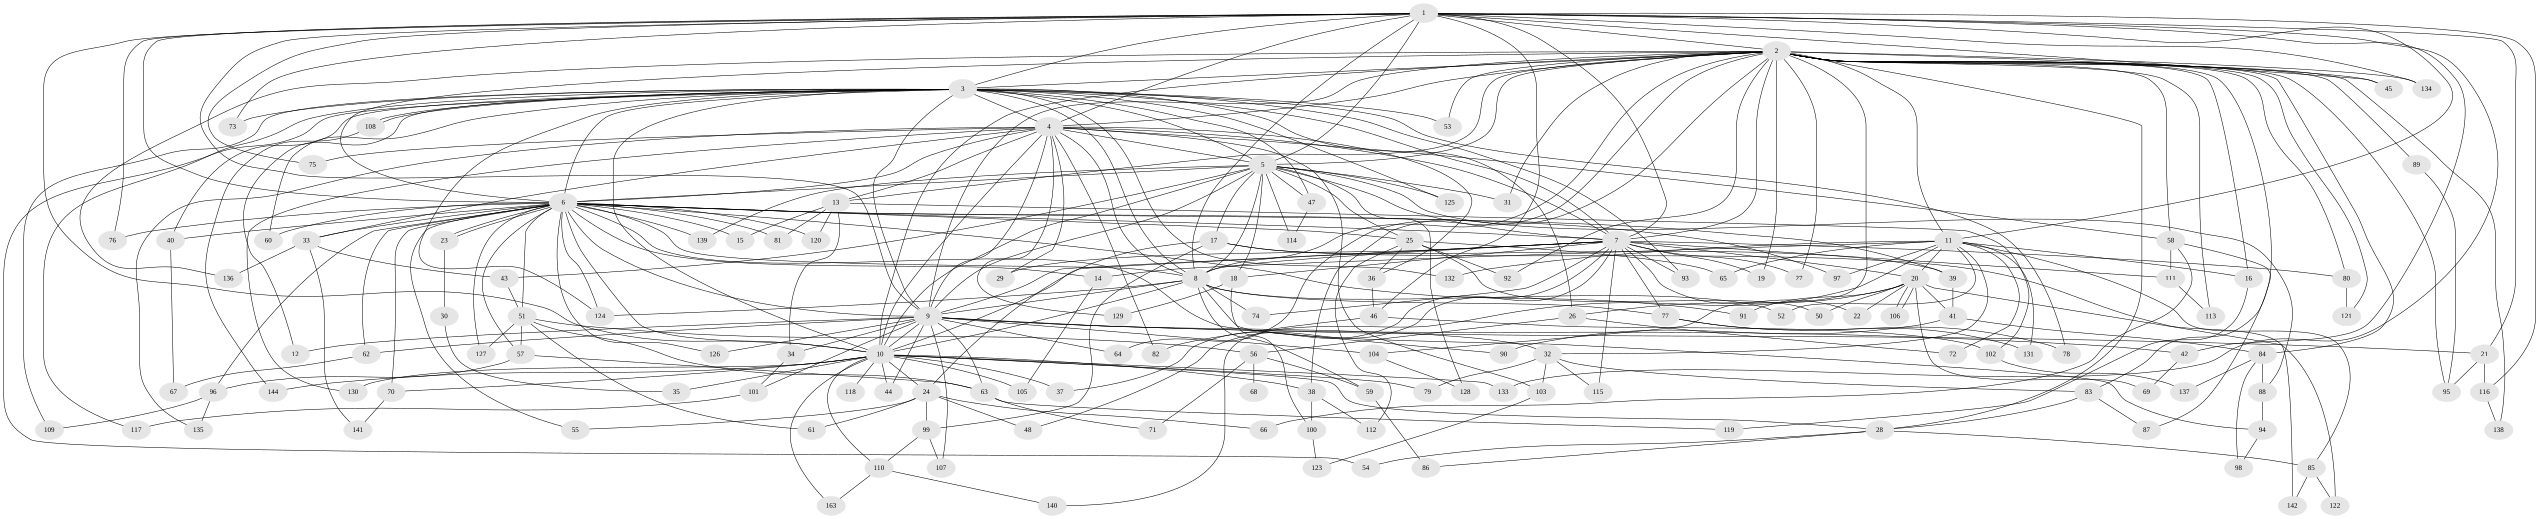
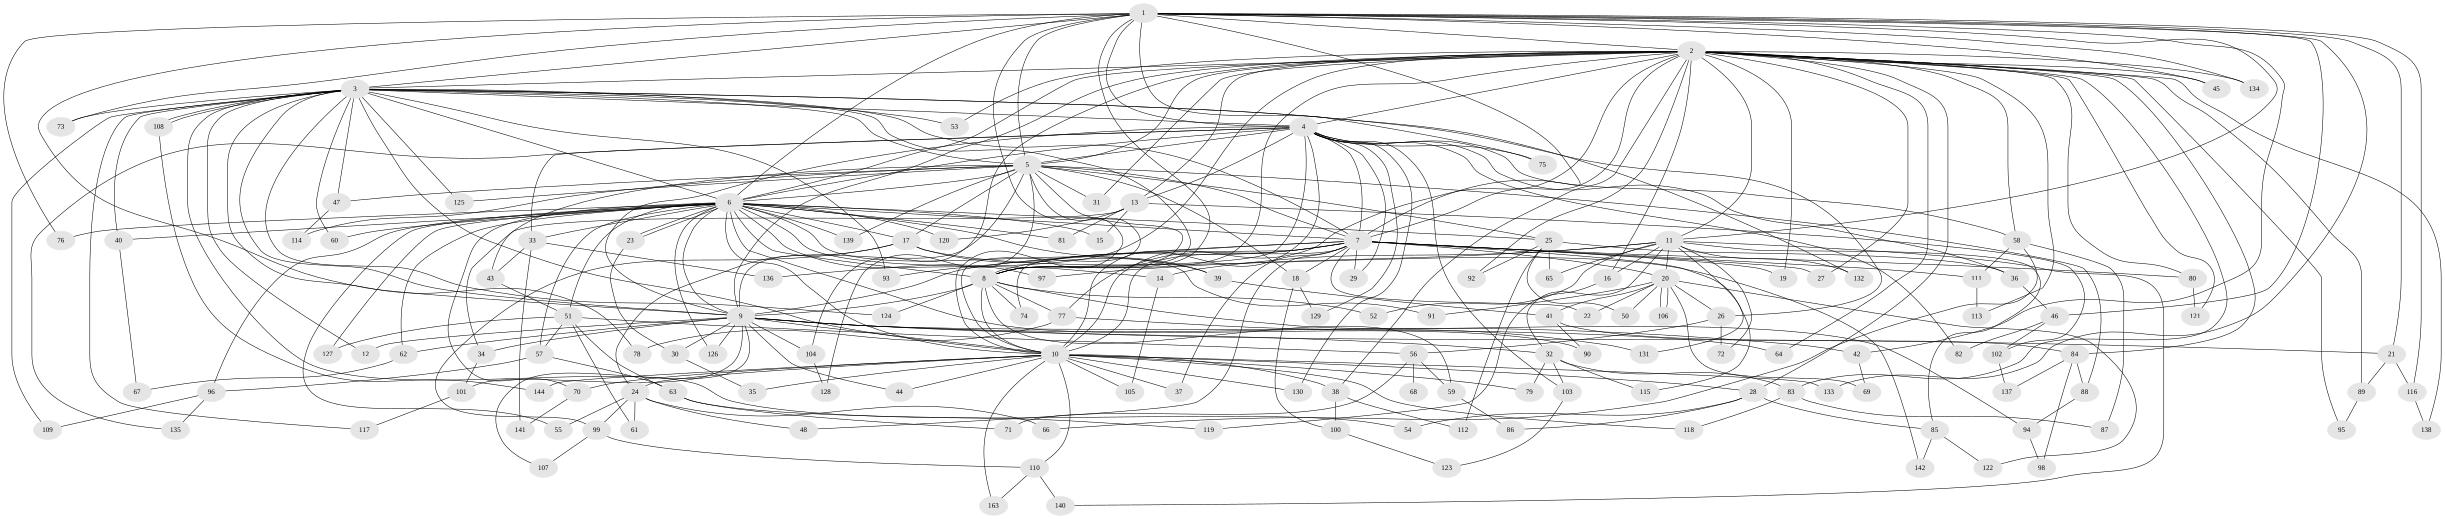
(574, 261) -> (822, 222)
(964, 347) -> (699, 340)
(2466, 373) -> (2377, 373)
(1986, 418) -> (1741, 413)
